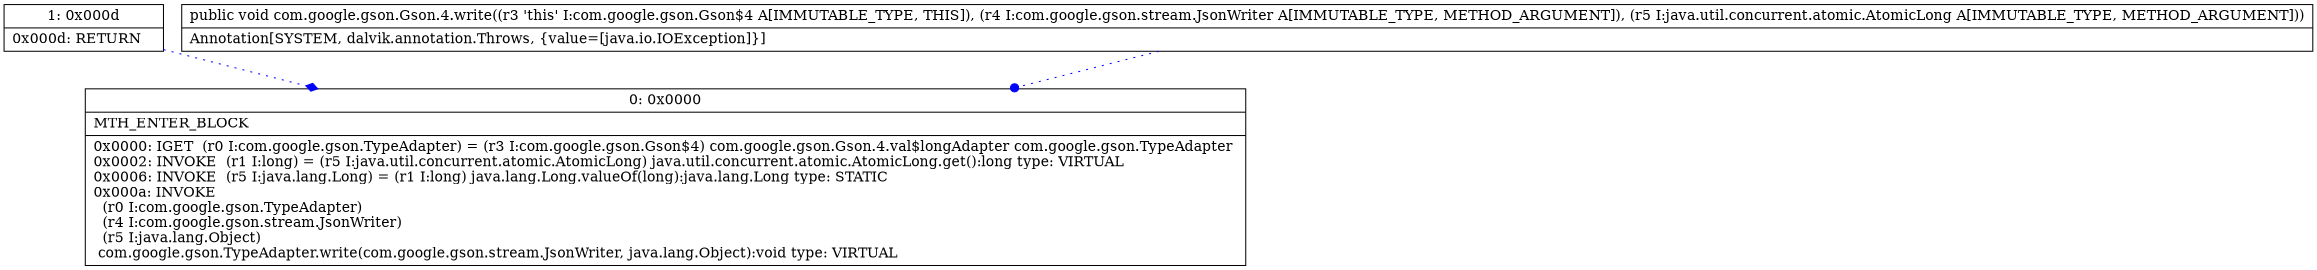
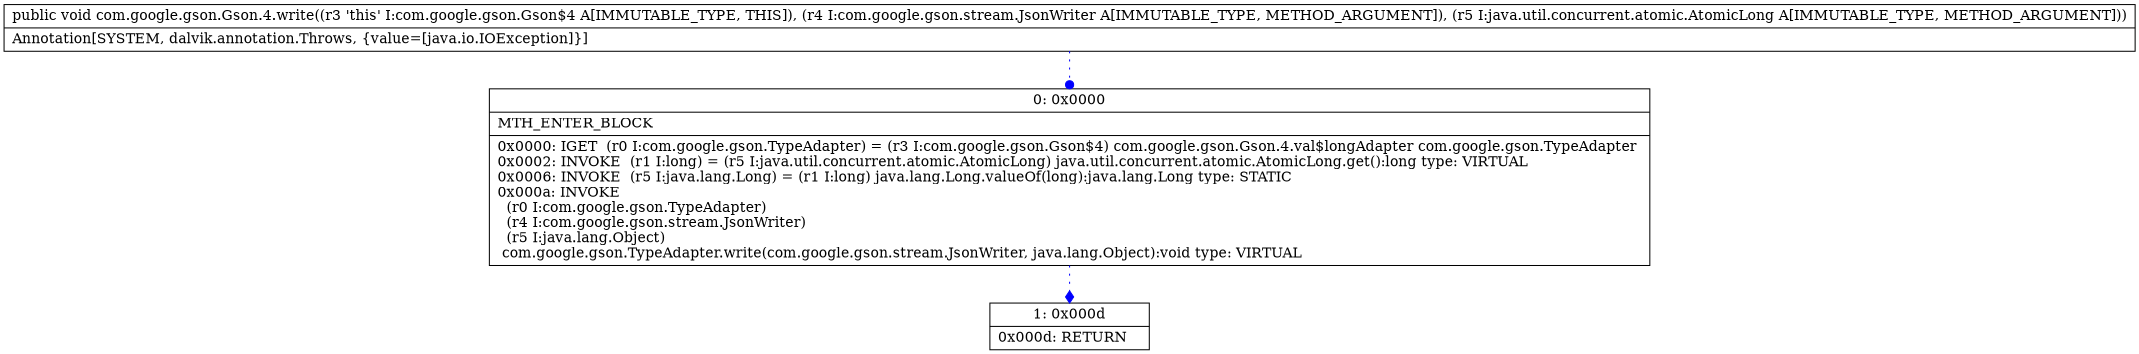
(235, 68) -> (1070, 278)
